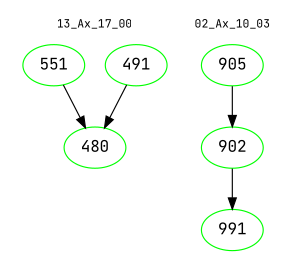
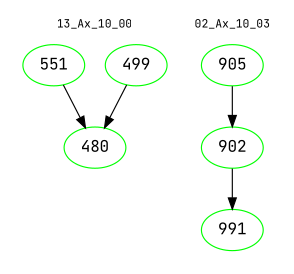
(95, 25) -> (95, 25)
(136, 65) -> (136, 65)
